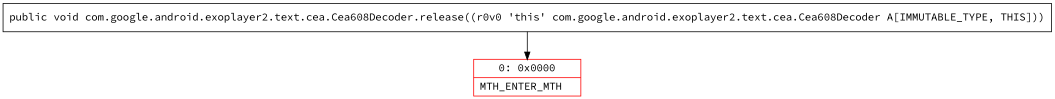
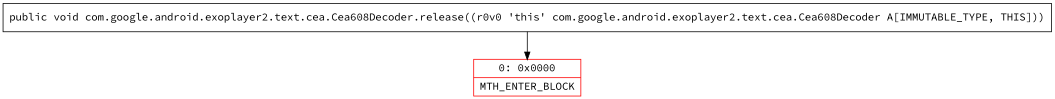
(521, 86) -> (527, 86)
